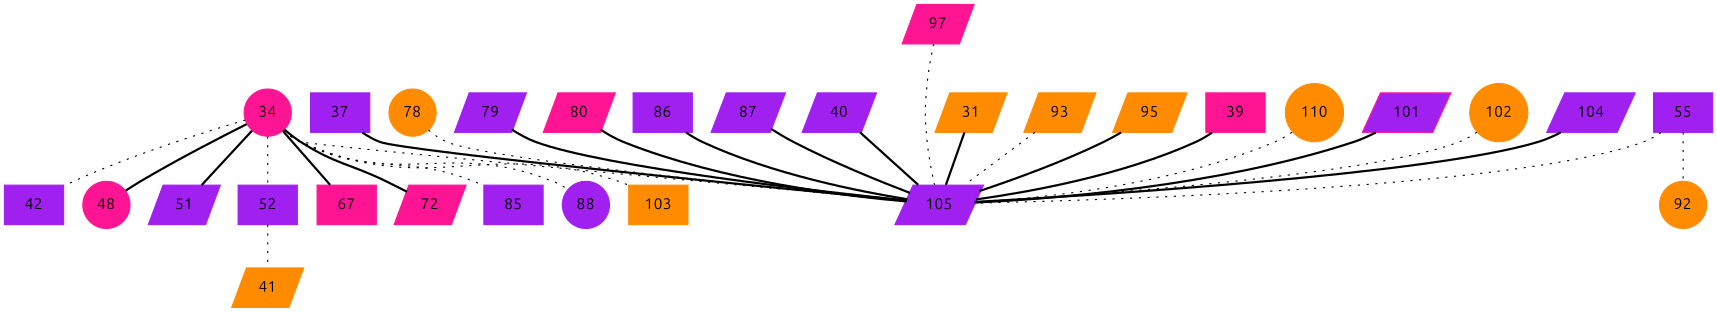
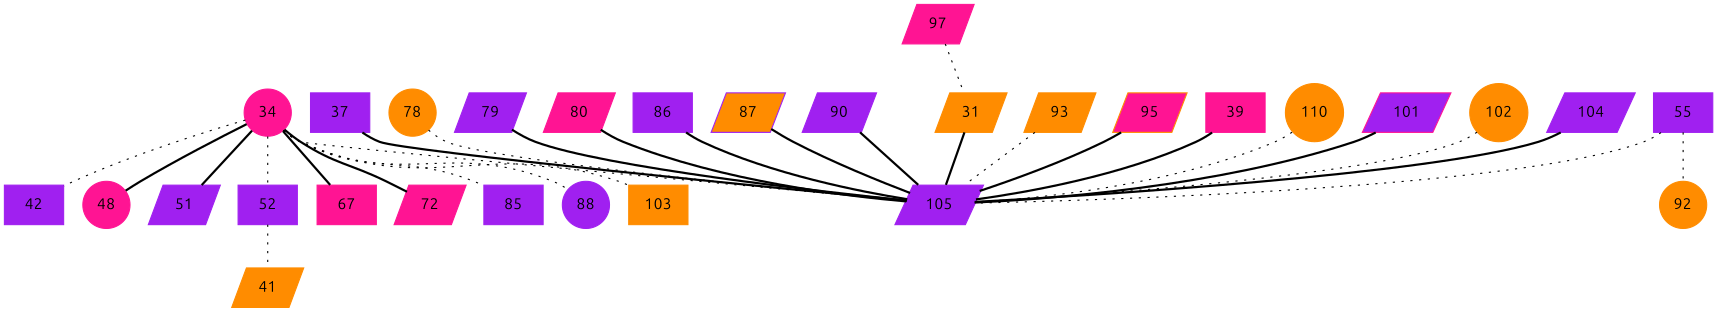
(748, 113) -> (748, 113)
(839, 113) -> (839, 113)
(1150, 113) -> (1150, 113)
(925, 115) -> (955, 68)
